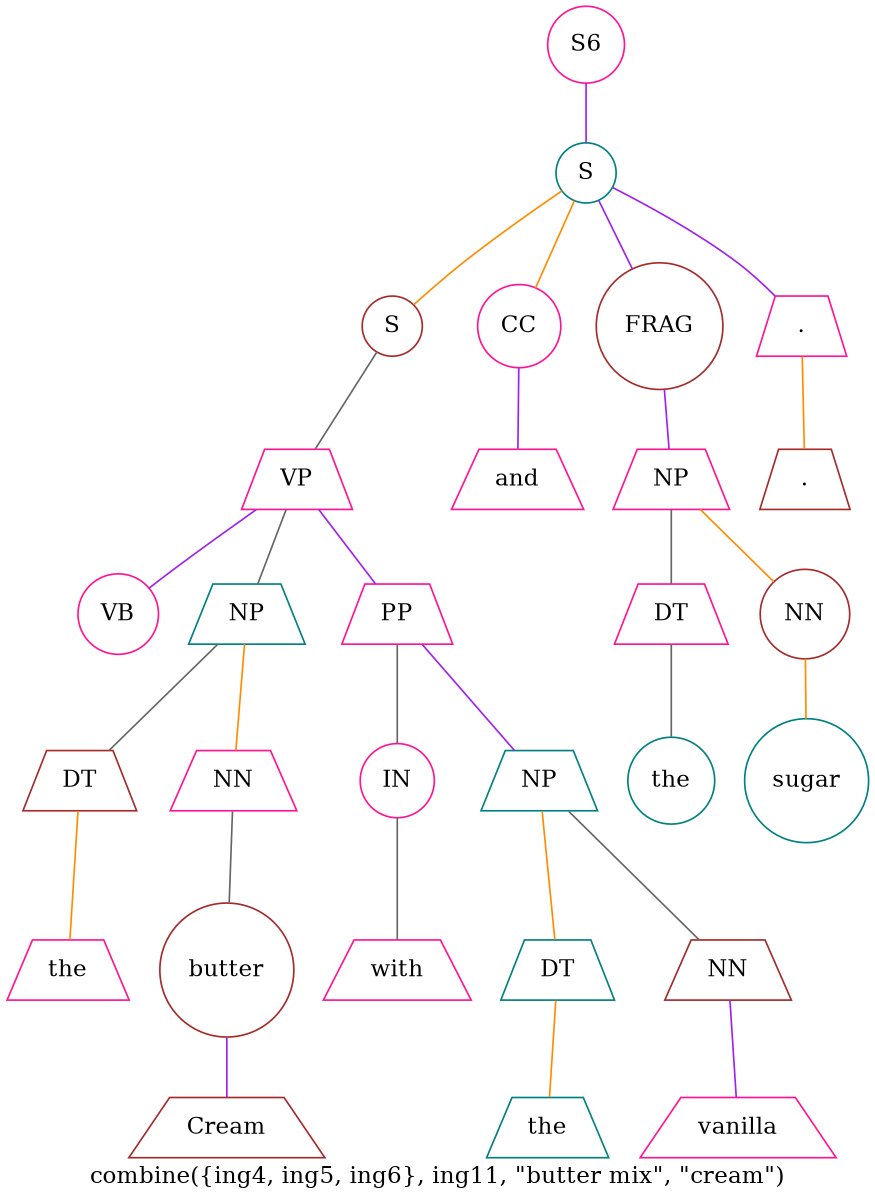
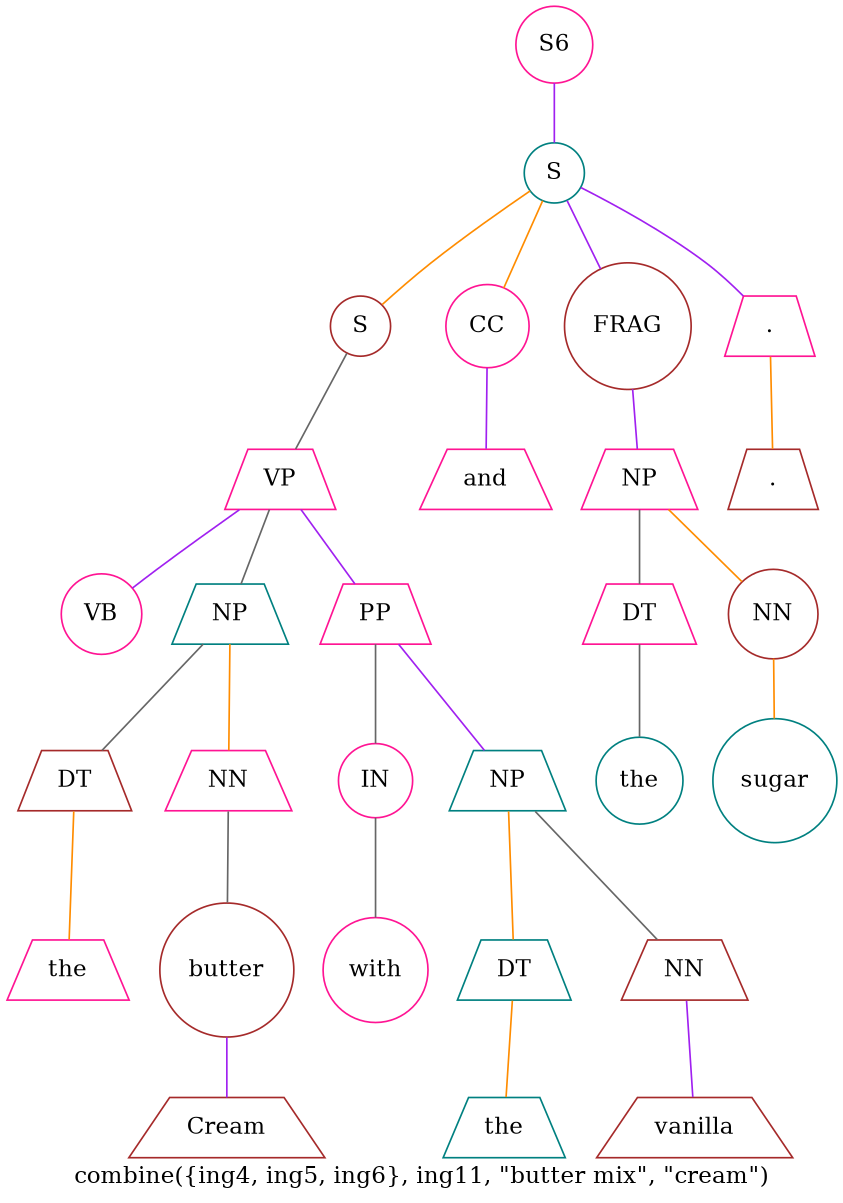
(397, 970) -> (376, 970)
(738, 1128) -> (695, 1128)
